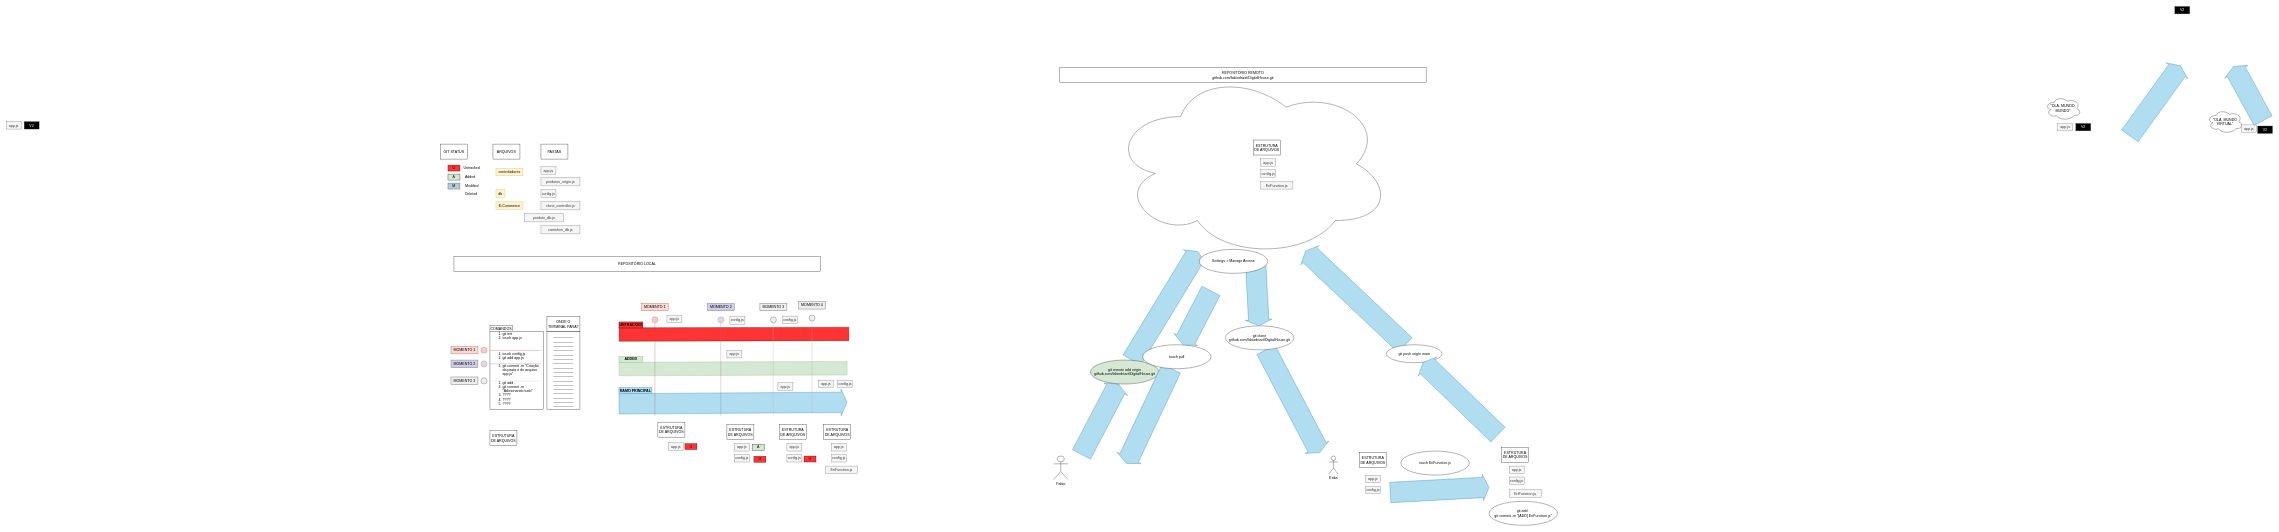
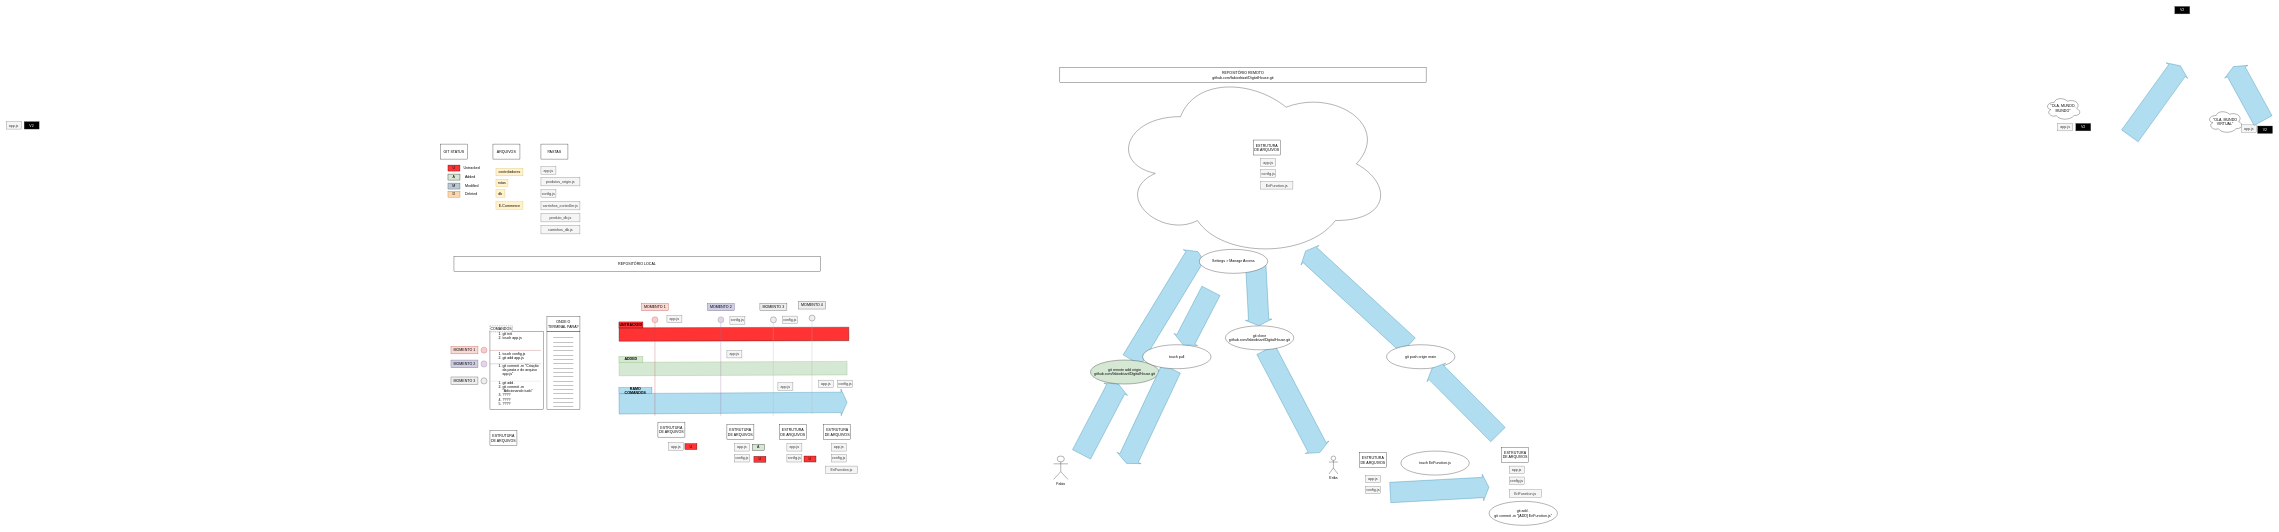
none -> (502, 183)
none -> (454, 194)
(561, 205) -> (561, 205)
(544, 217) -> (561, 217)
(501, 329) -> (501, 329)
(1415, 354) -> (1421, 357)
(636, 390) -> (636, 390)
